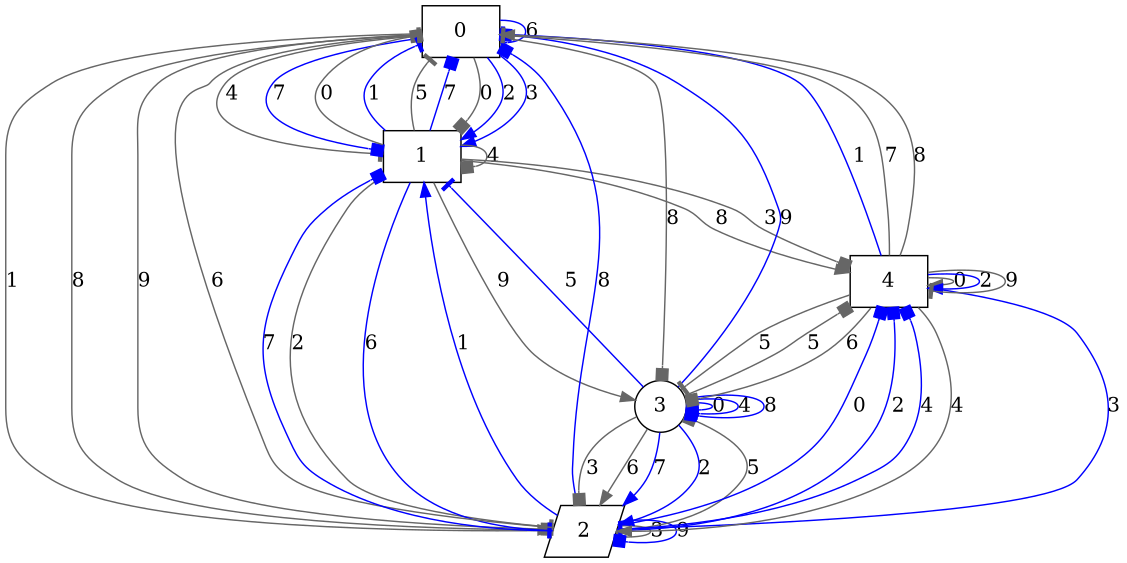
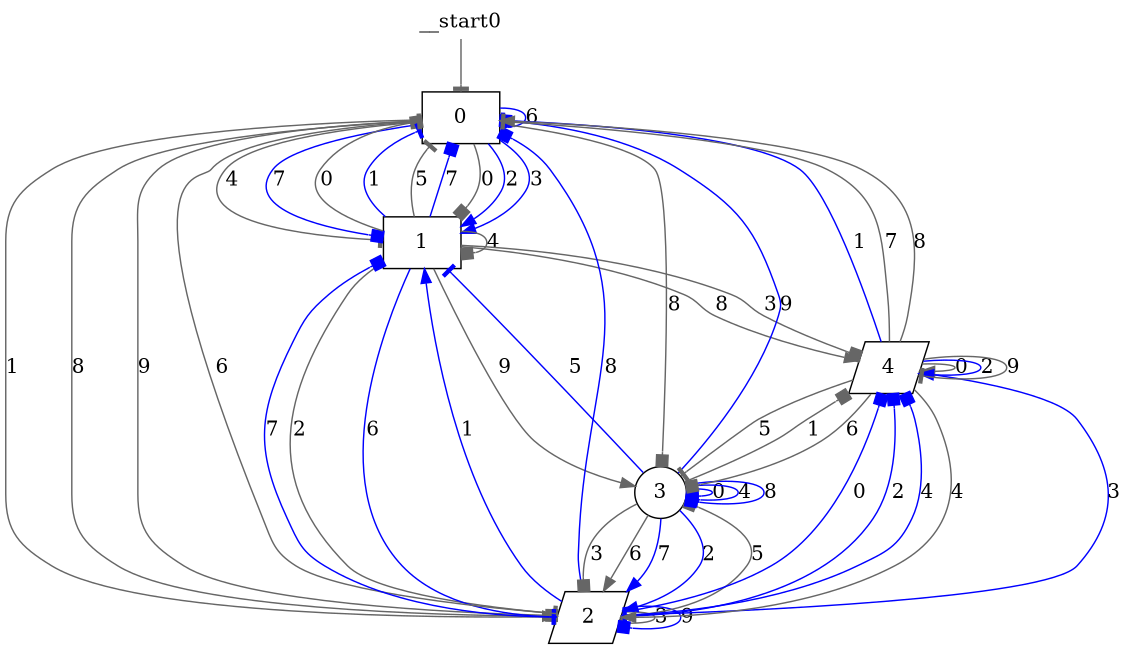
none -> (461, 22)
(889, 281) -> (889, 368)
(814, 344) -> (814, 430)
